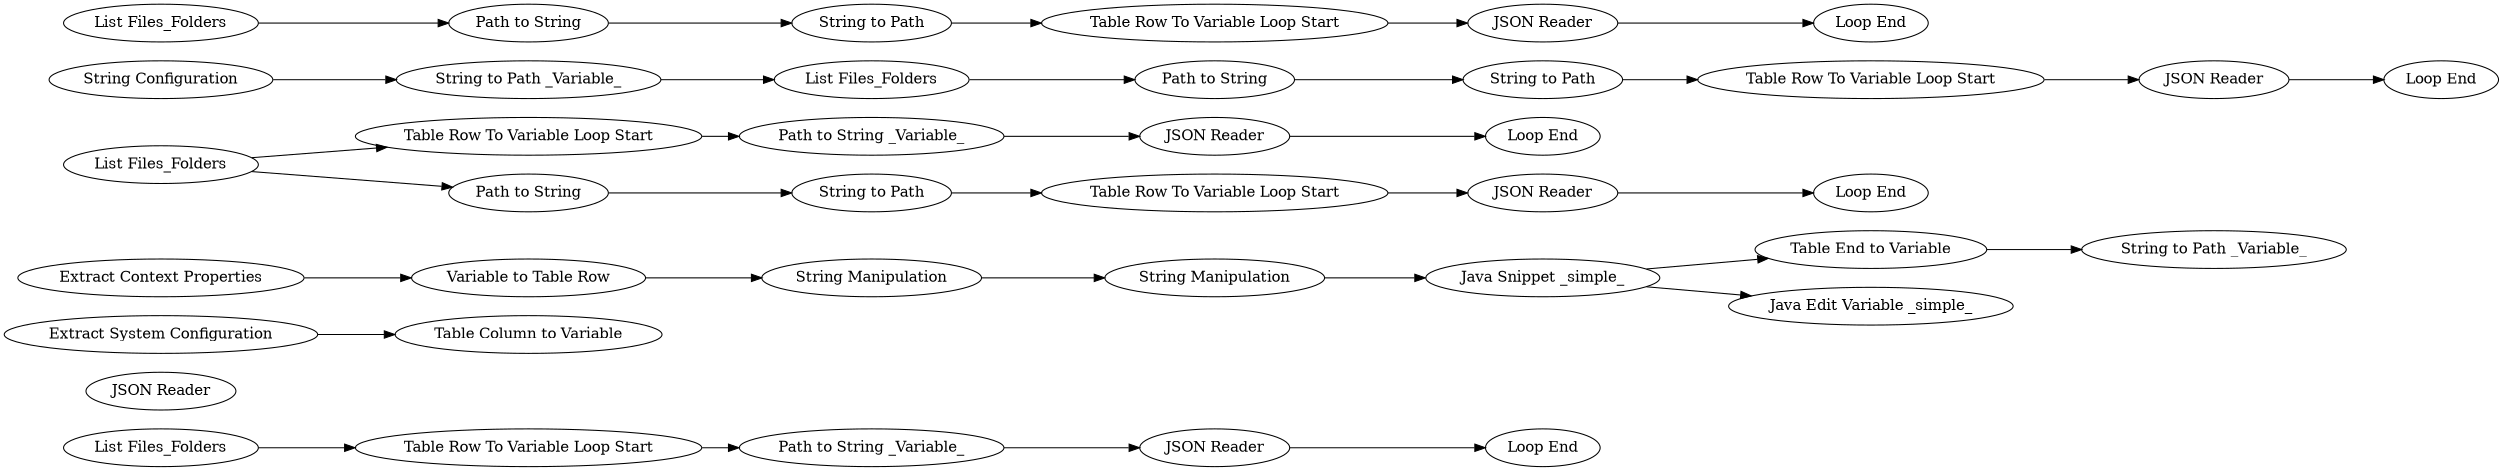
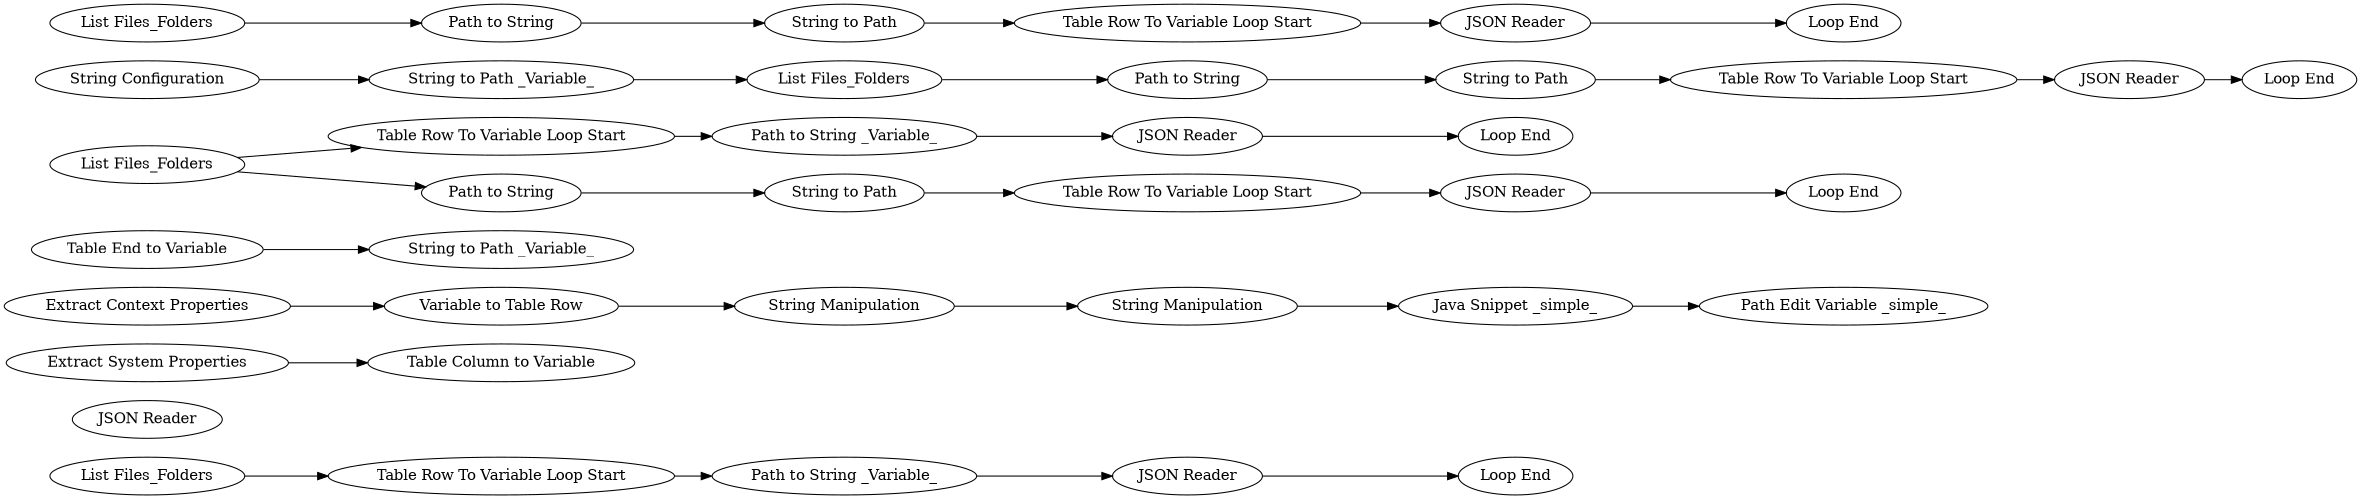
(1702, 264) -> none
(1871, 306) -> (1844, 306)
(161, 335) -> (147, 363)
